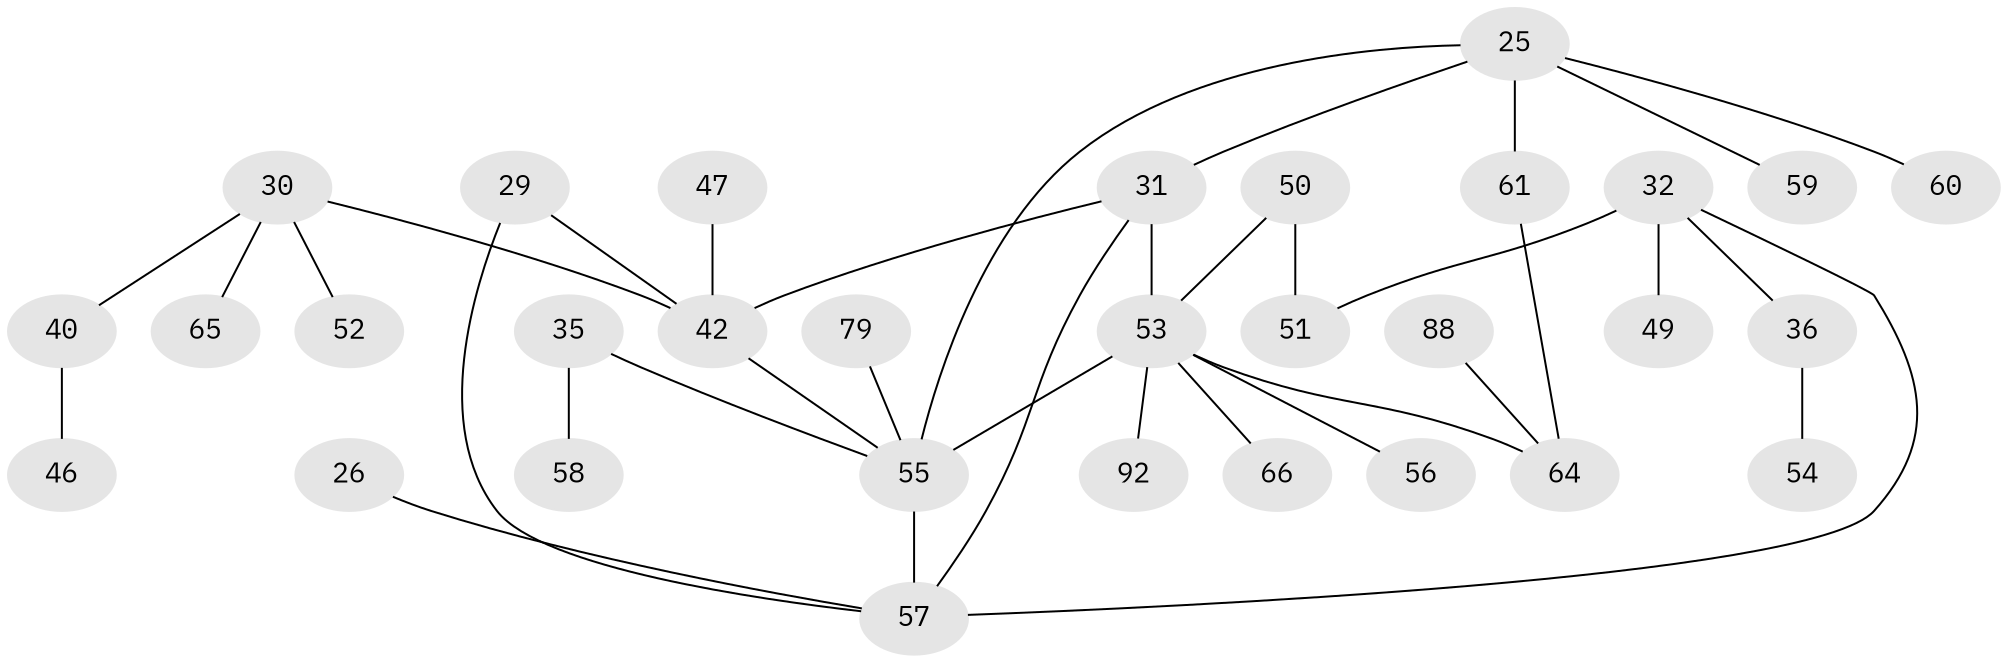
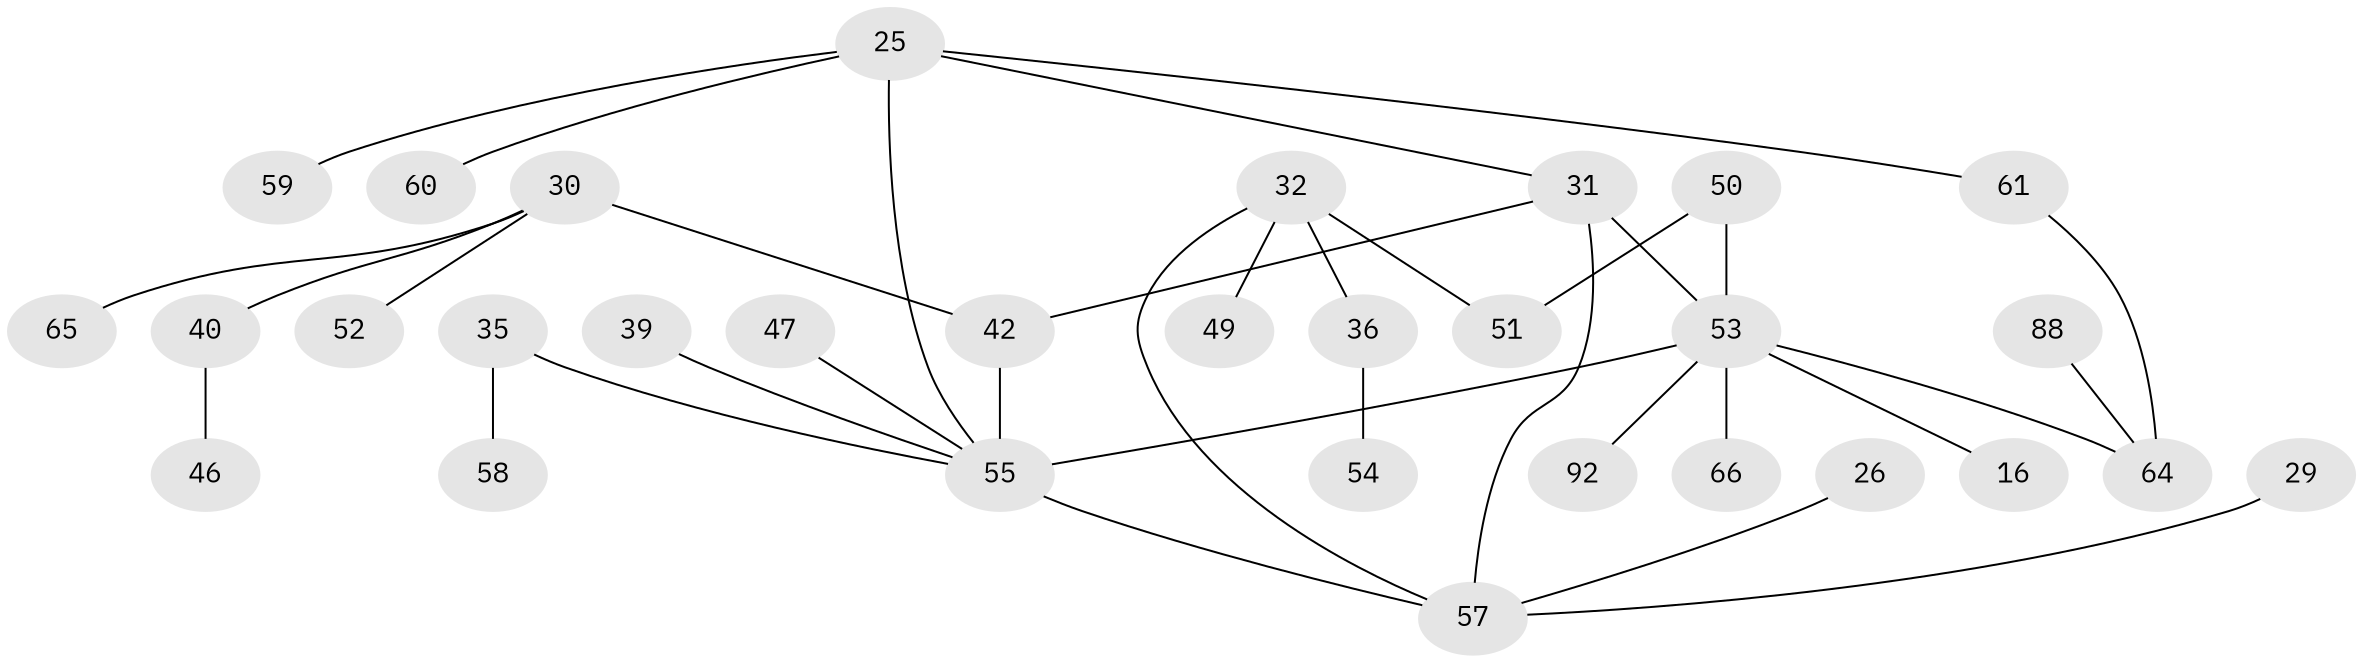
(614, 260) -> none
(713, 260) -> (890, 403)
(856, 331) -> (637, 331)
(1421, 475) -> (2014, 475)
